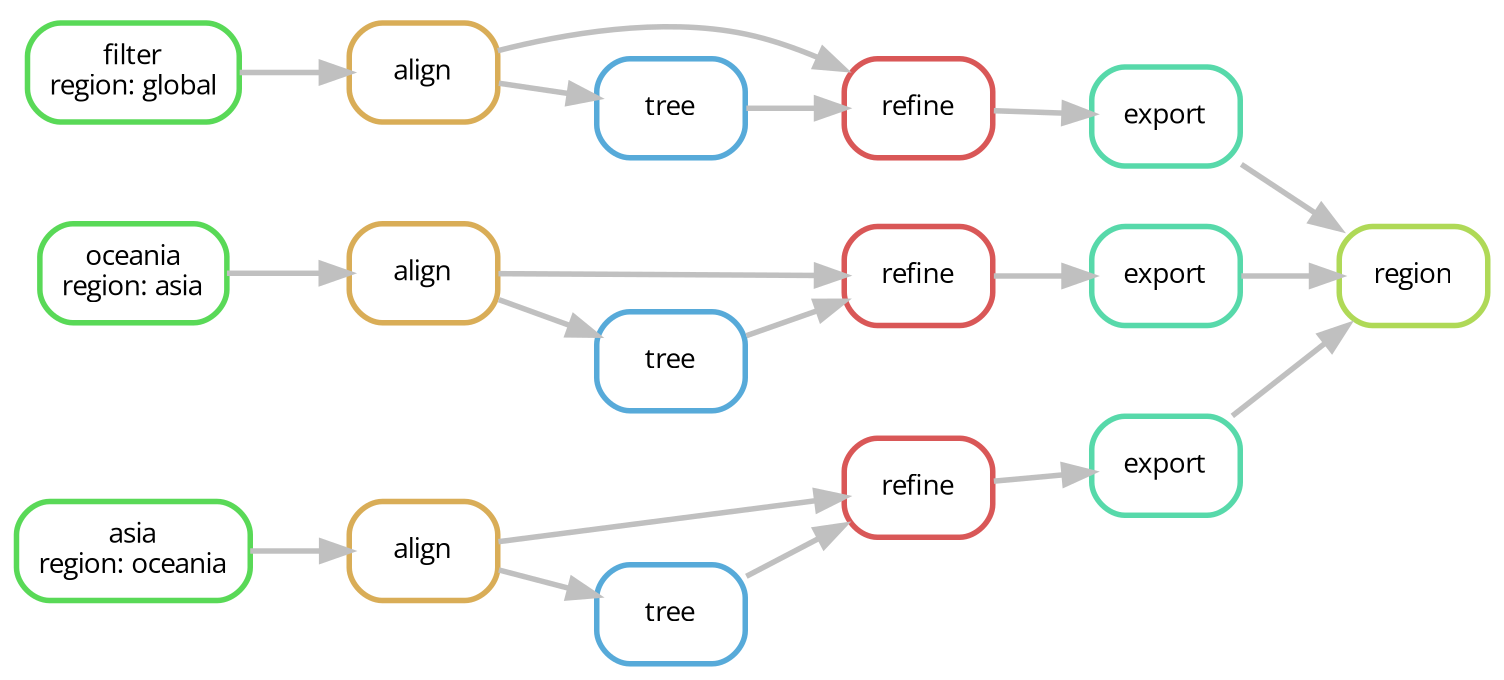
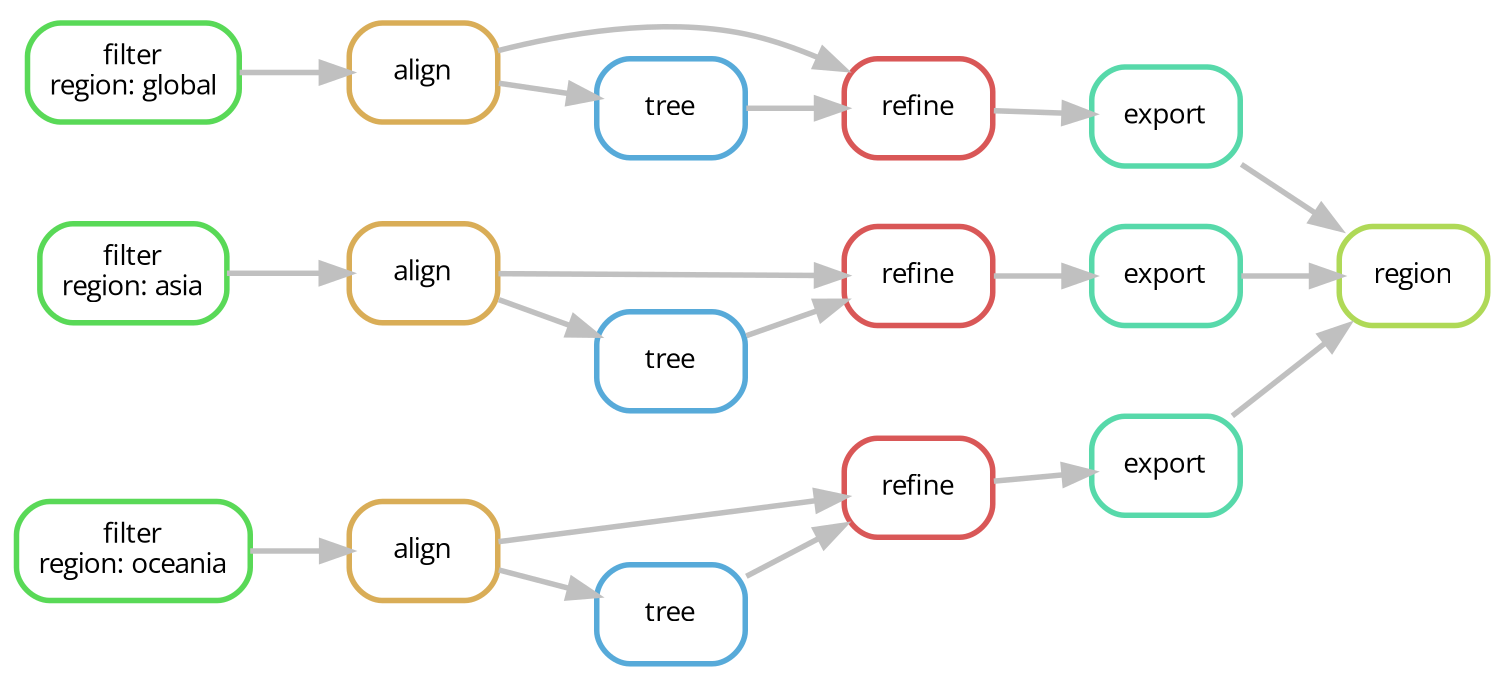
(133, 273) -> (133, 273)
(133, 551) -> (133, 551)
